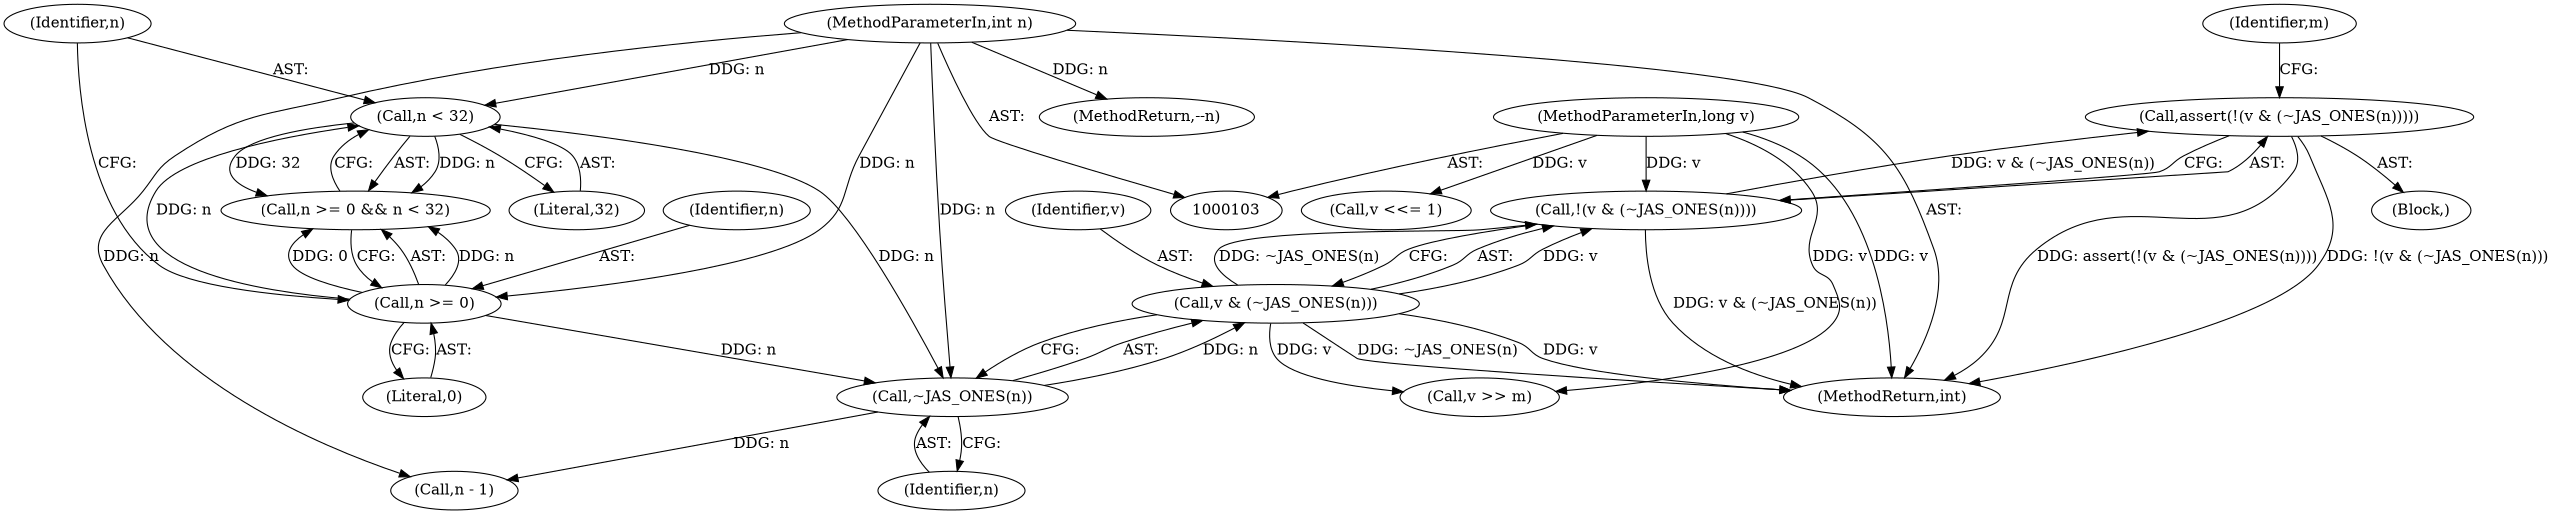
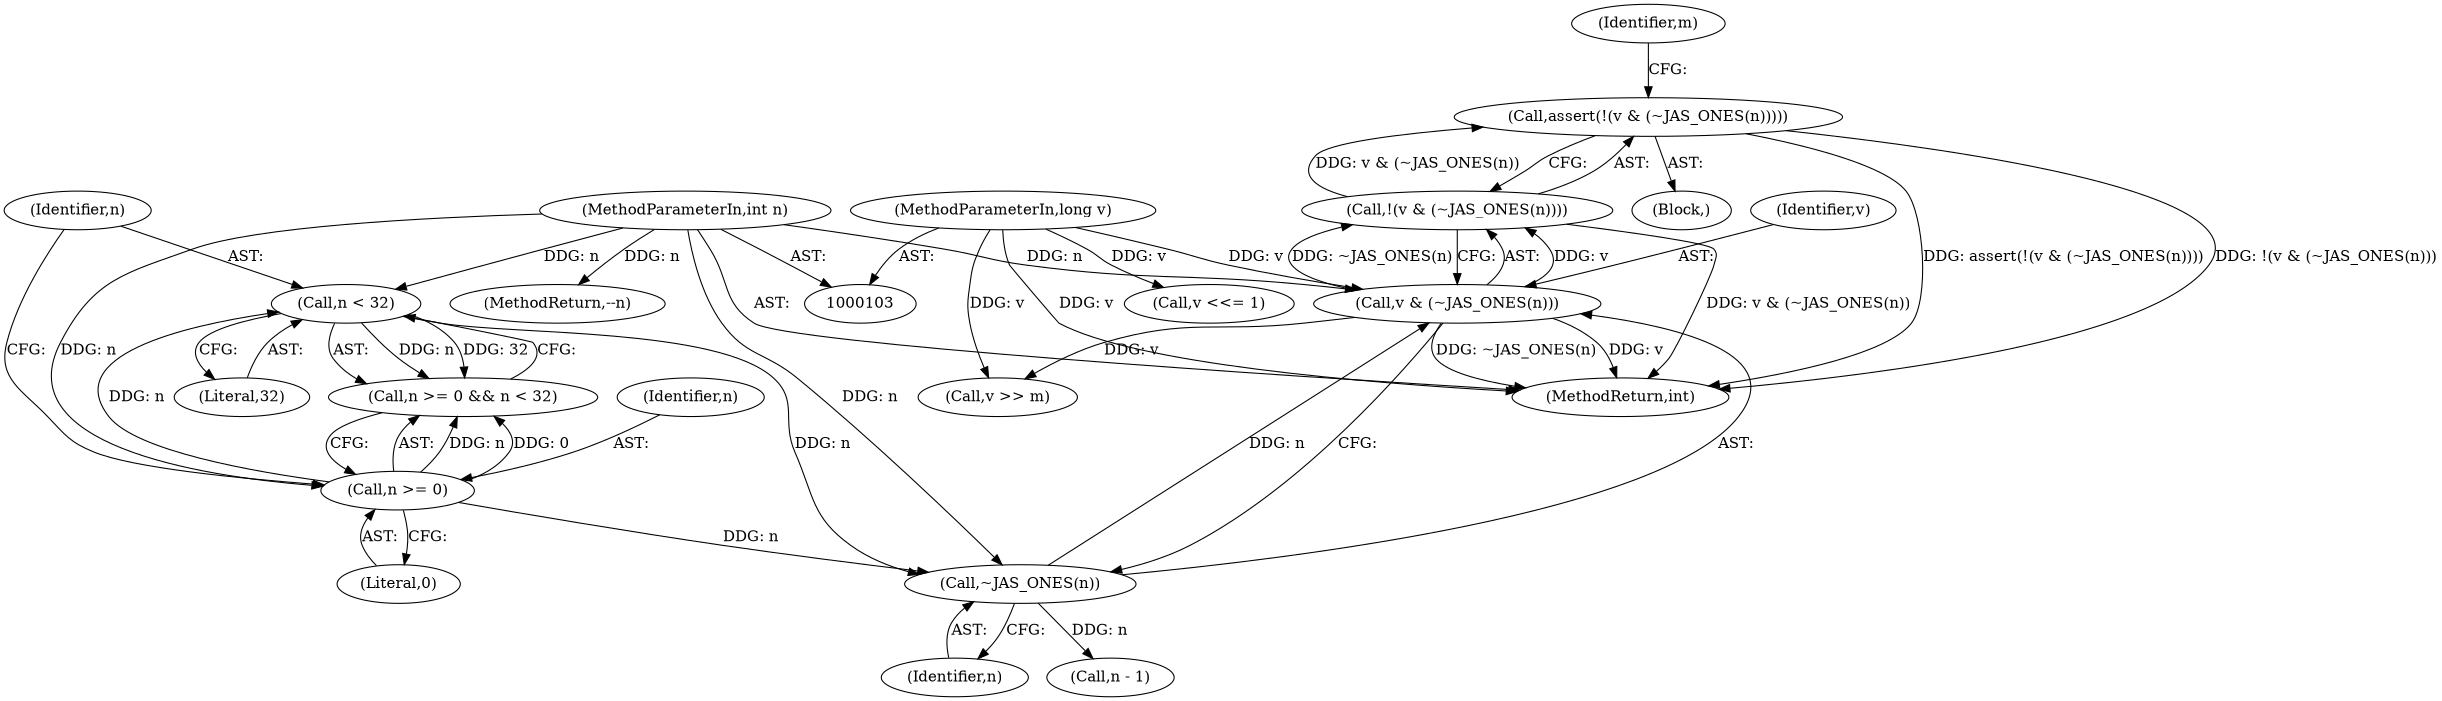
(233, 124) -> (1063, 270)
(1646, 158) -> (1213, 262)
